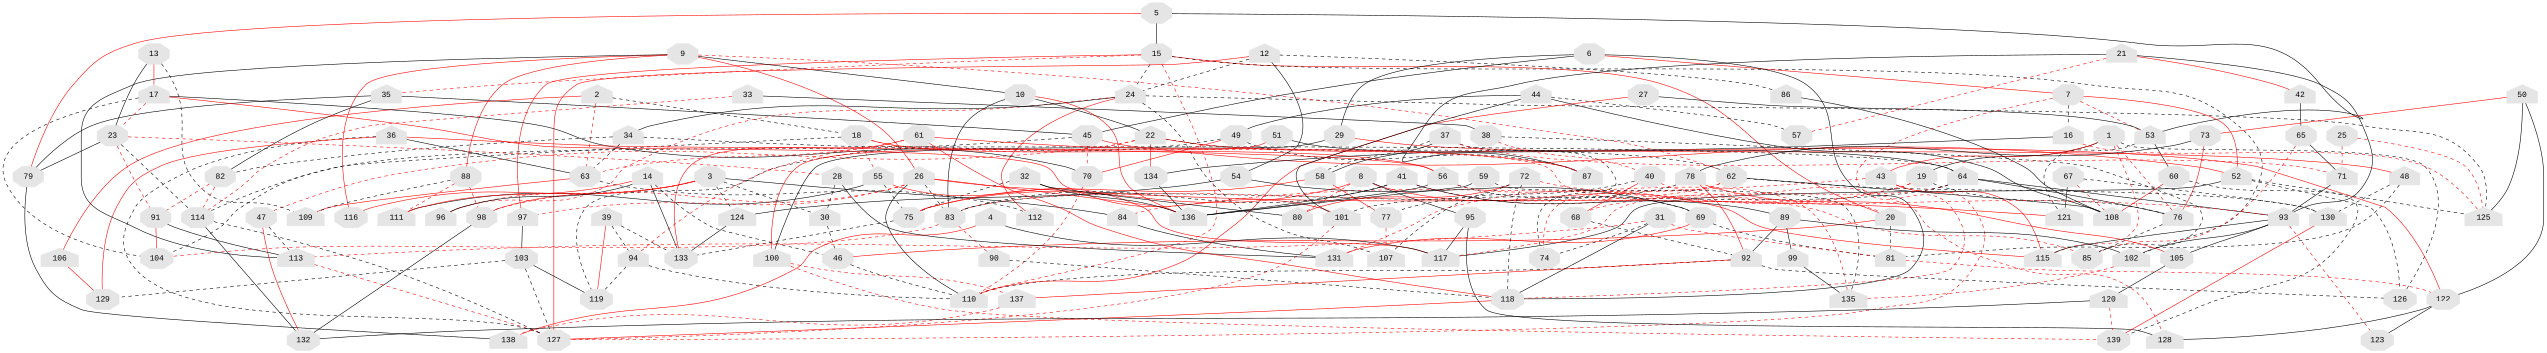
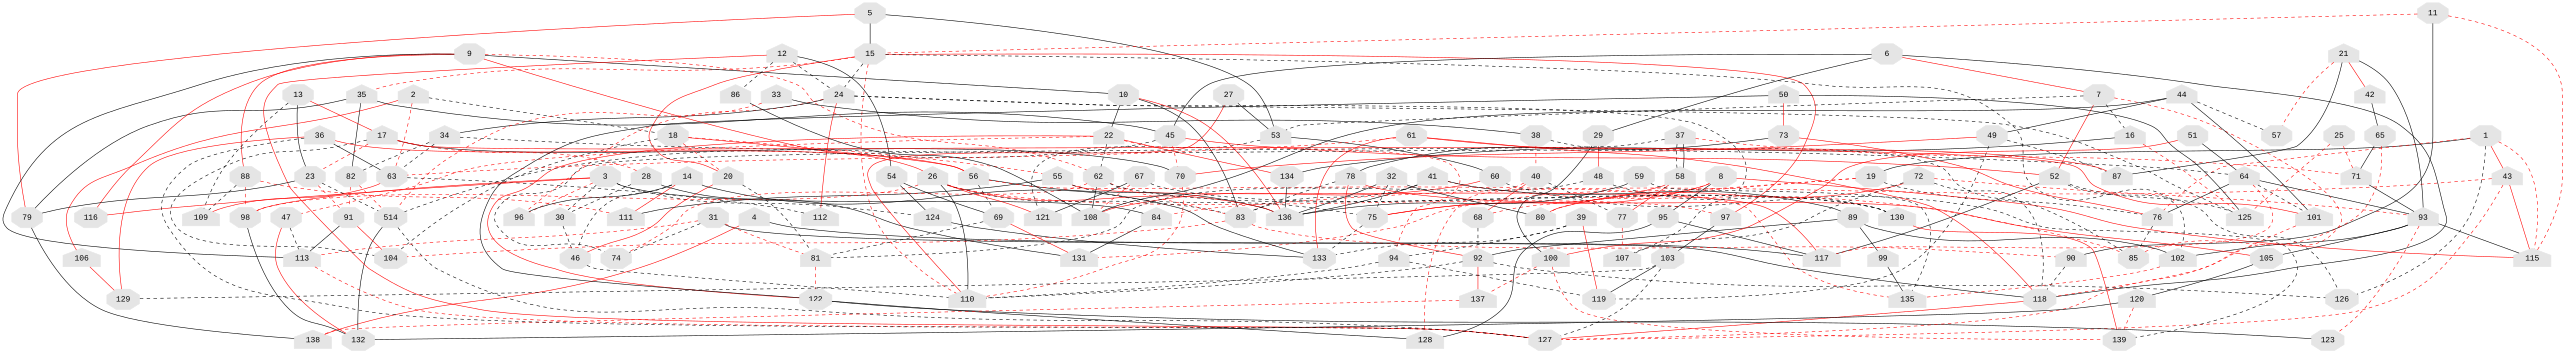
none -> (2433, 13)
(2113, 117) -> (1764, 107)
(388, 147) -> (518, 153)
(198, 218) -> (391, 218)
